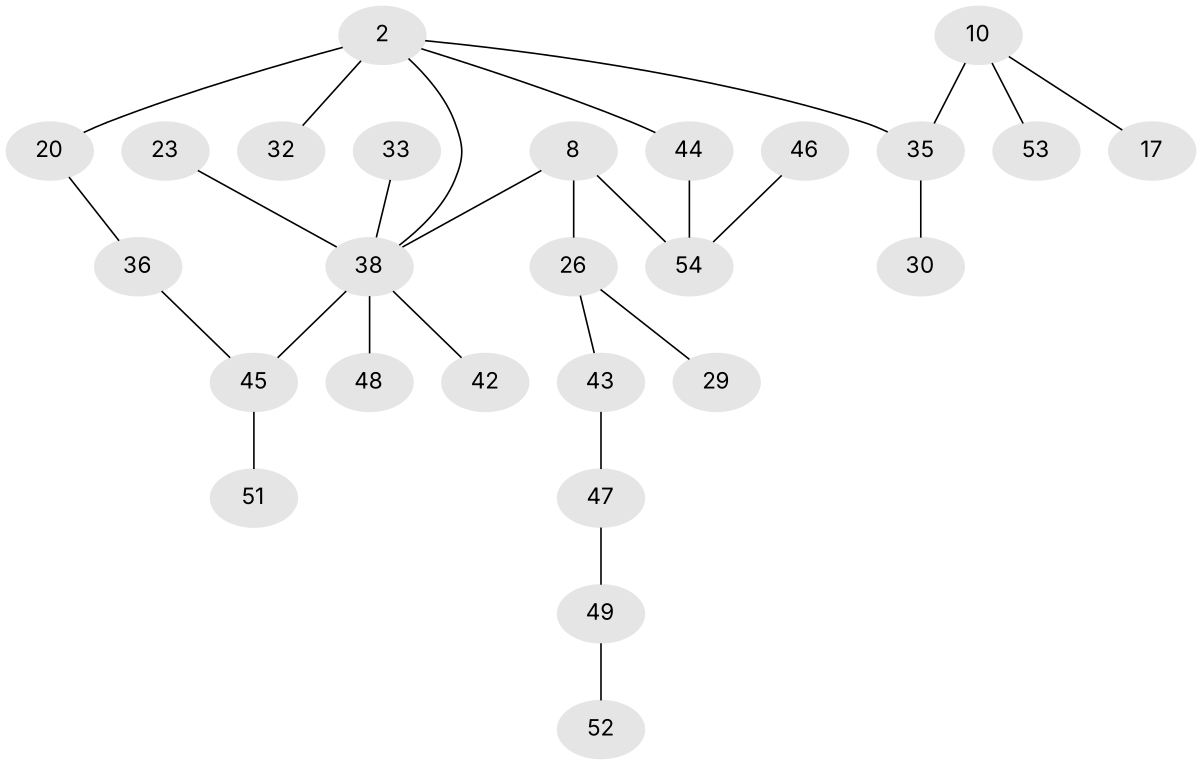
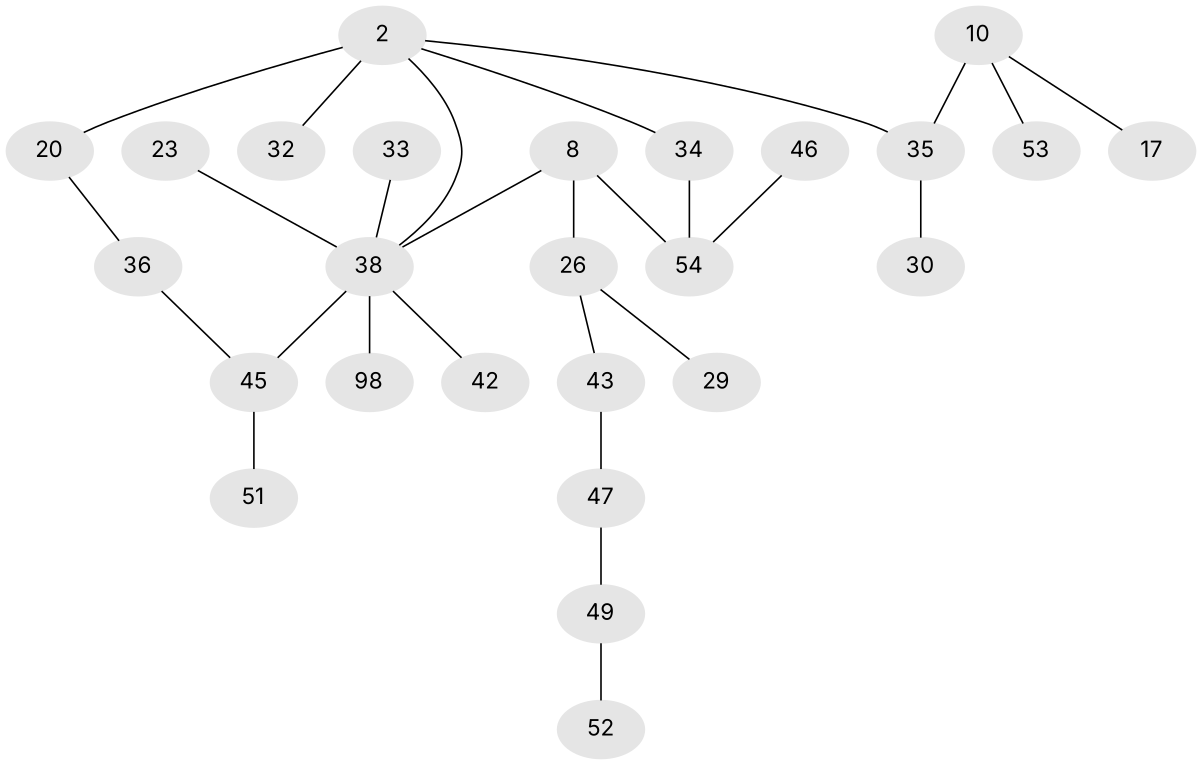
(689, 151) -> (689, 151)
(370, 382) -> (370, 382)
